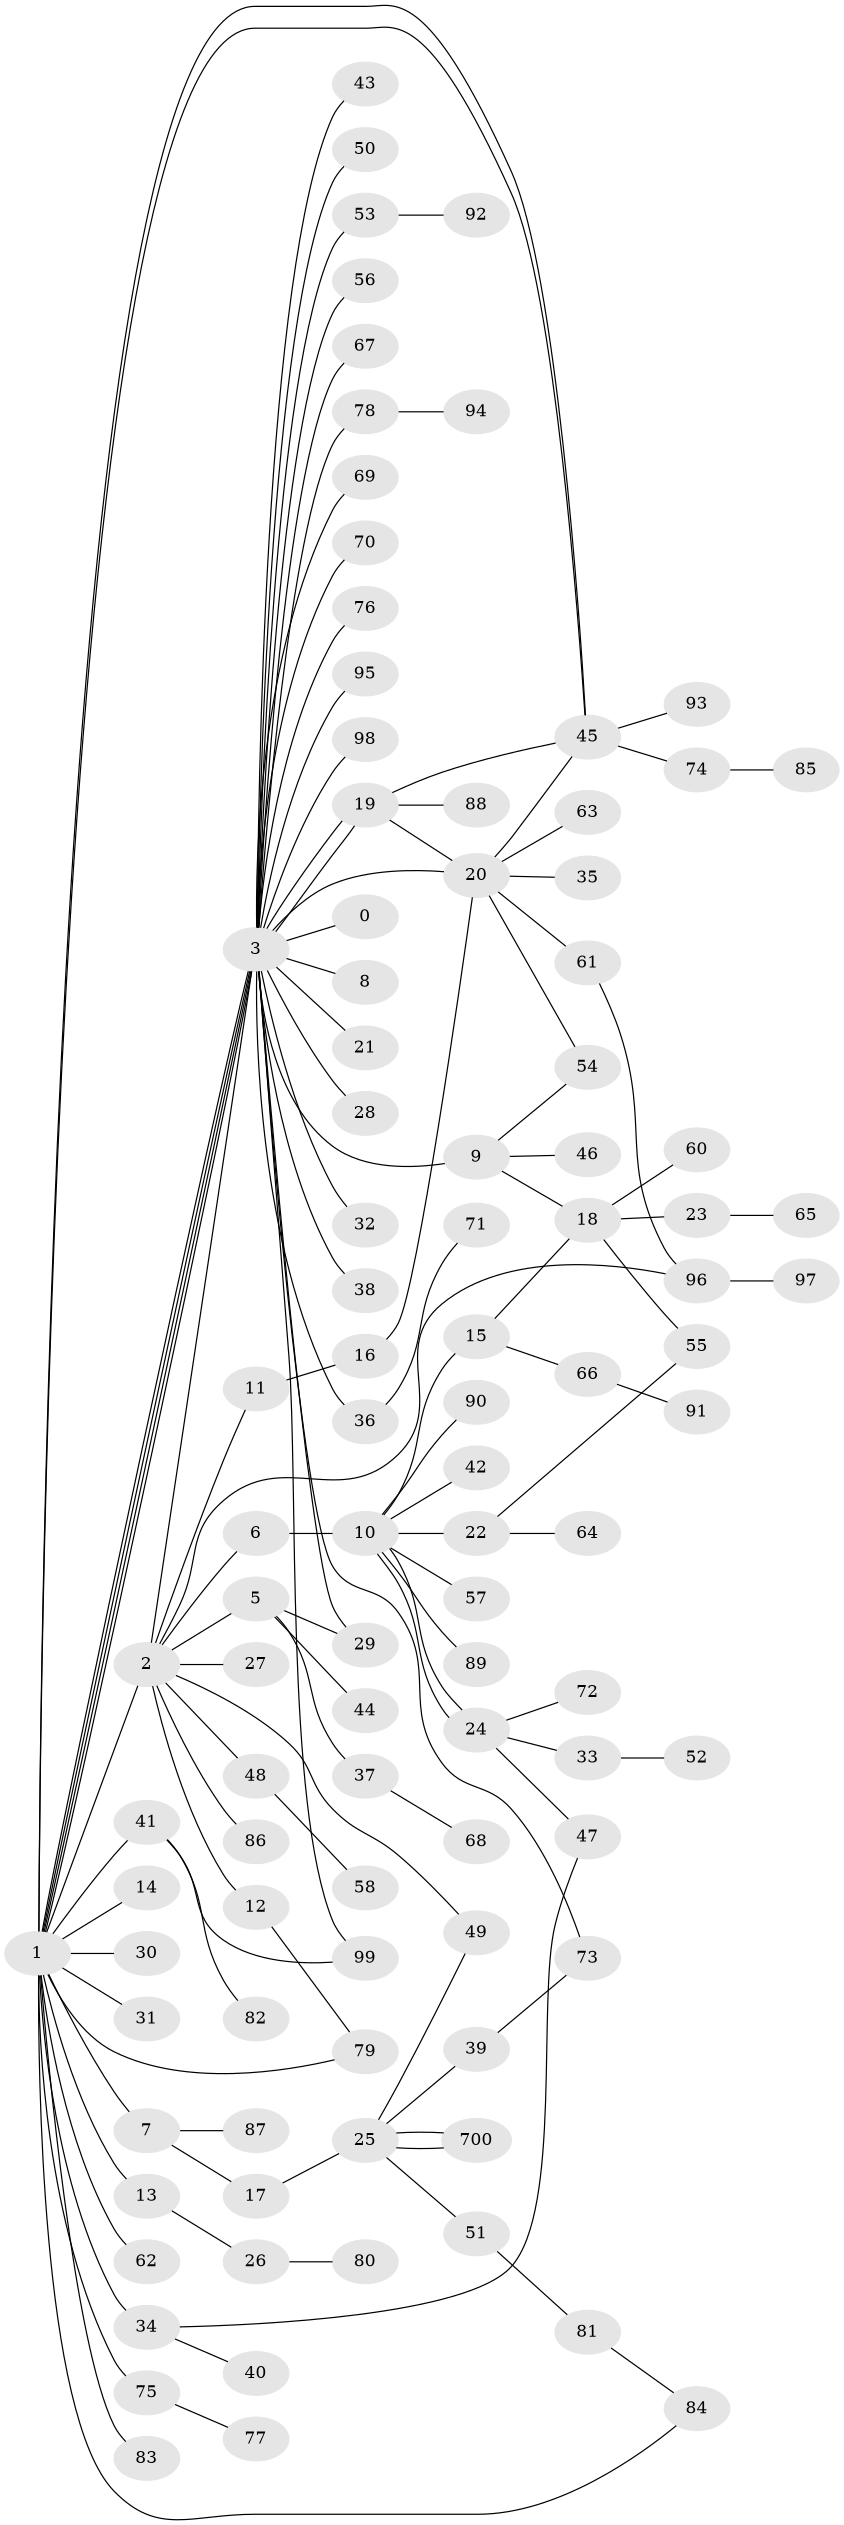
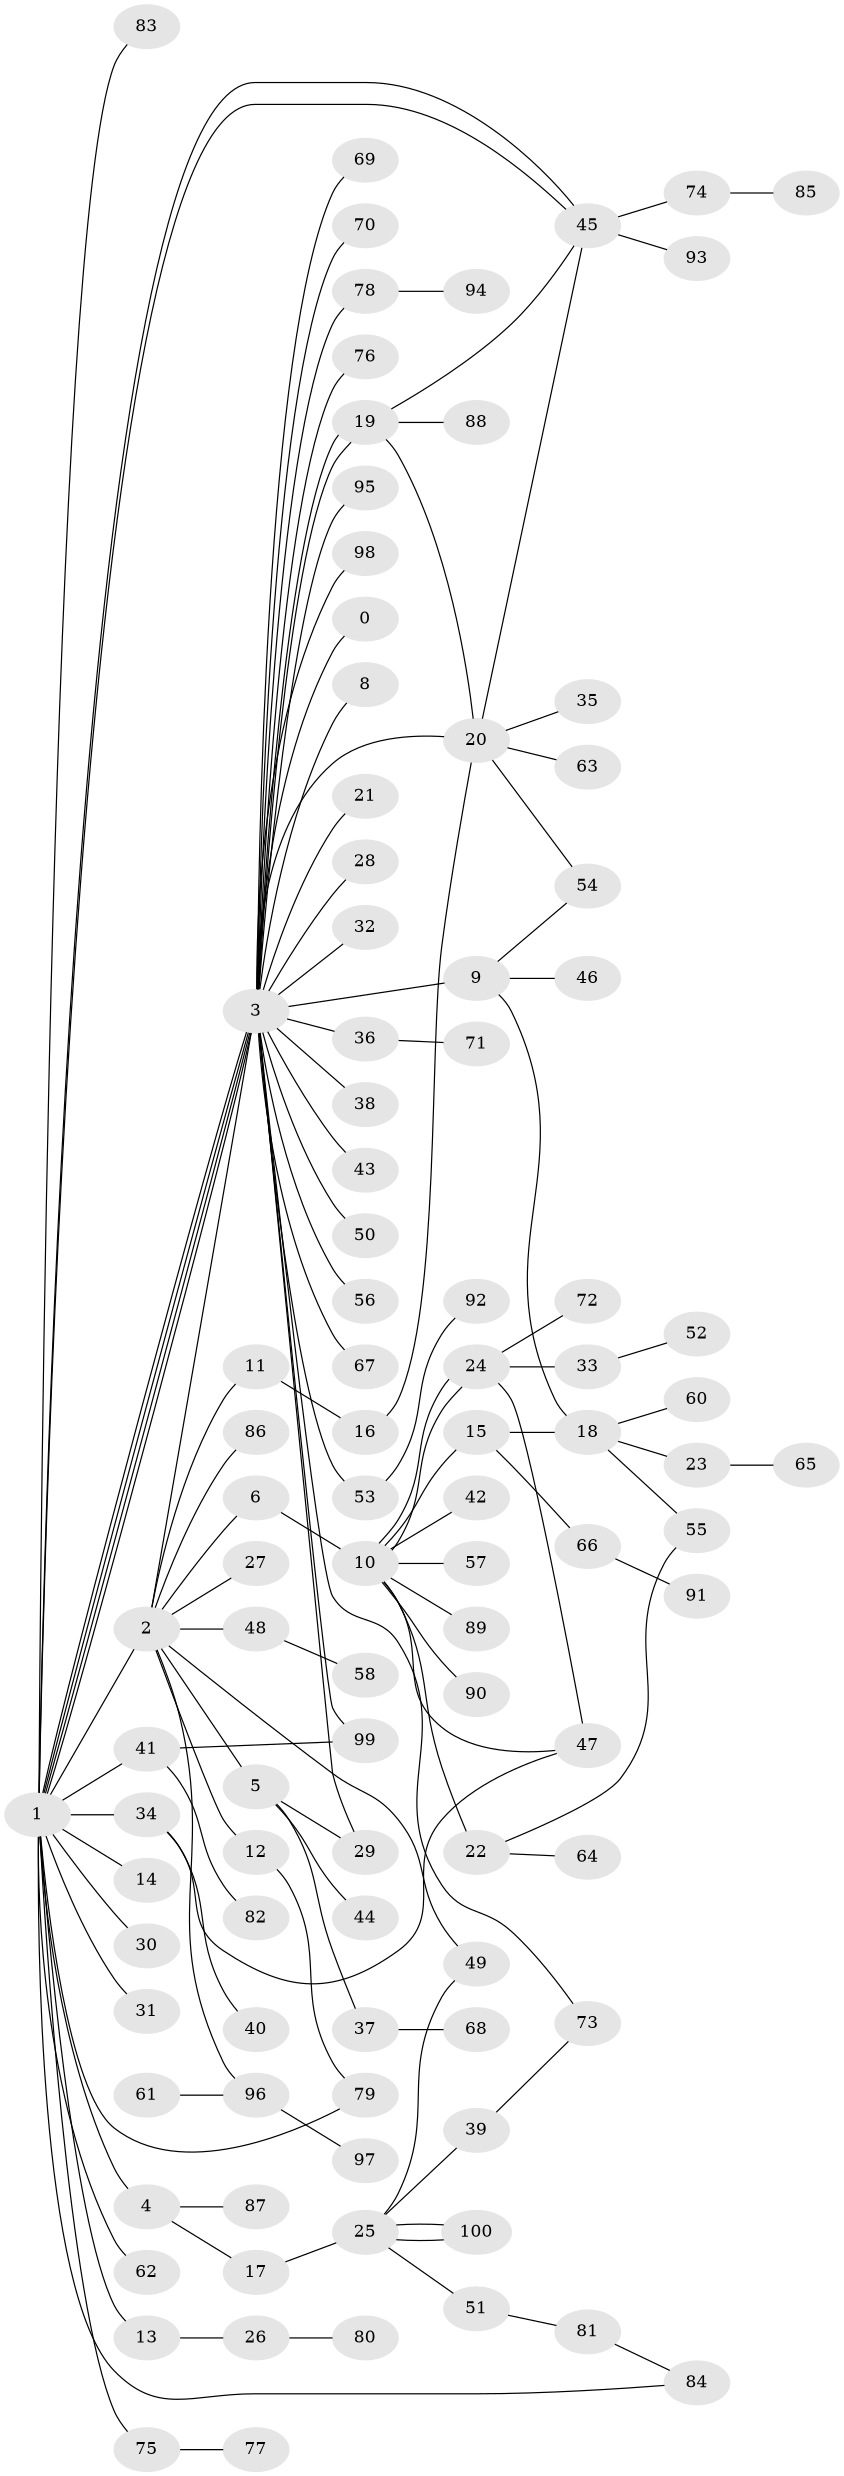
(532, 919) -> none
none -> (442, 1727)
(147, 2131) -> (147, 2207)
(477, 2140) -> (477, 2232)
